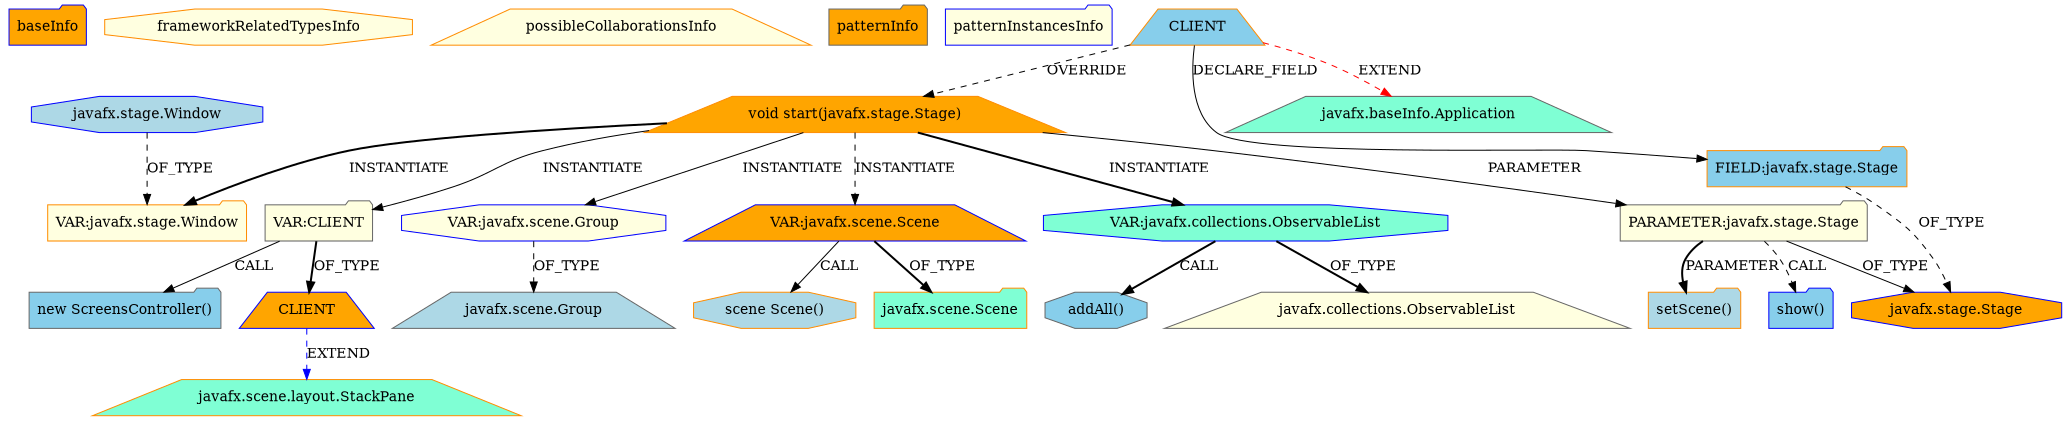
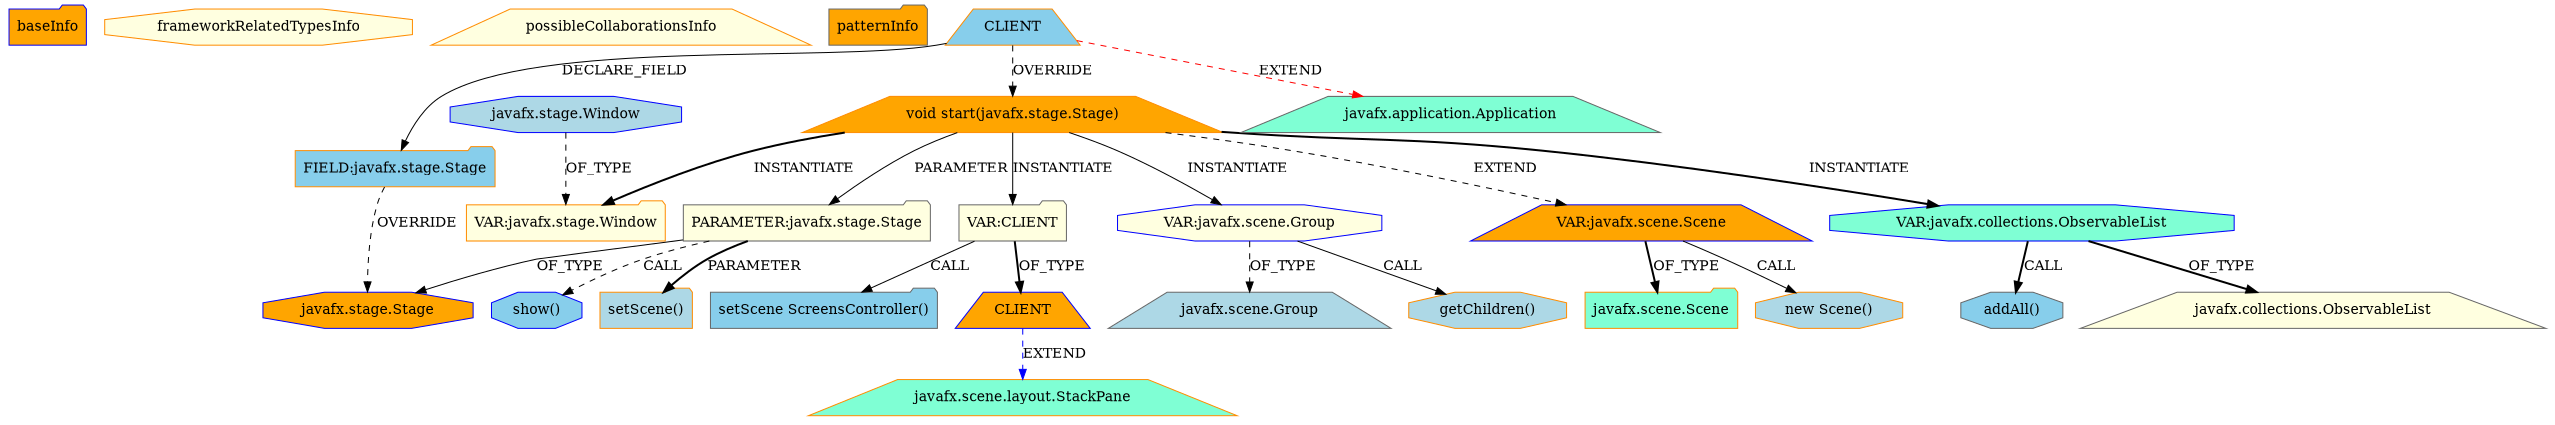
(1029, 27) -> none
(1418, 114) -> (1451, 114)
(905, 169) -> (1506, 169)
(1952, 223) -> (417, 223)
(125, 310) -> (824, 310)
(775, 310) -> (1829, 310)
none -> (1488, 310)
(1801, 310) -> (537, 310)
